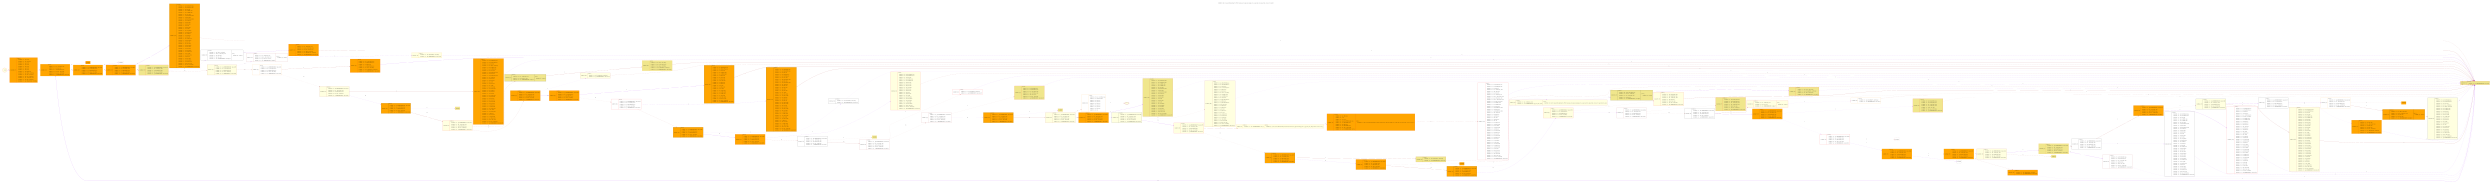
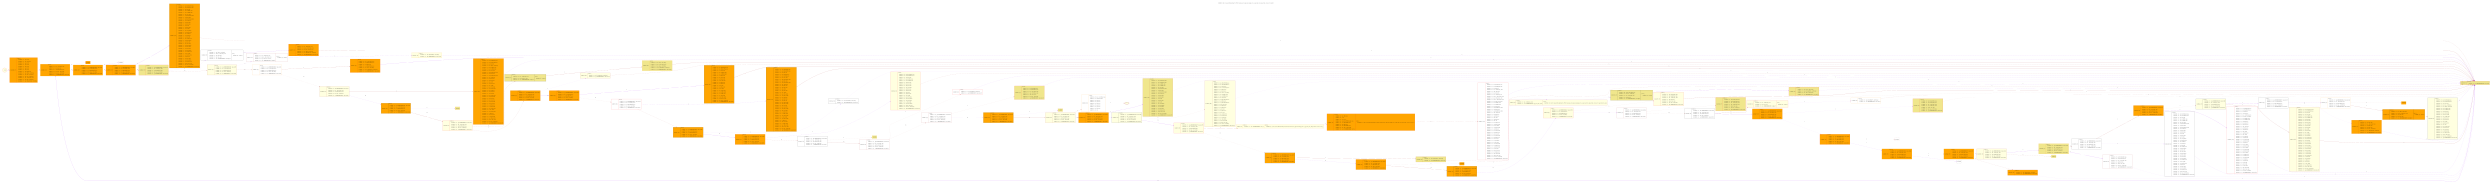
(1835, 139) -> (1835, 139)
